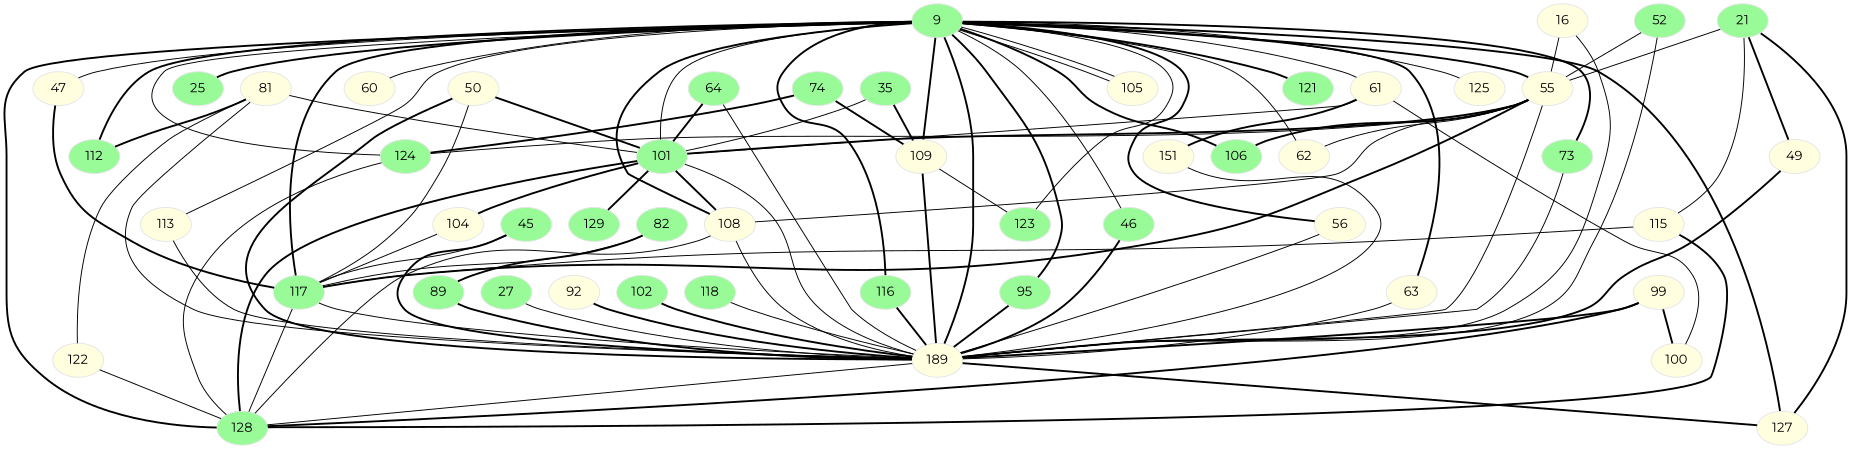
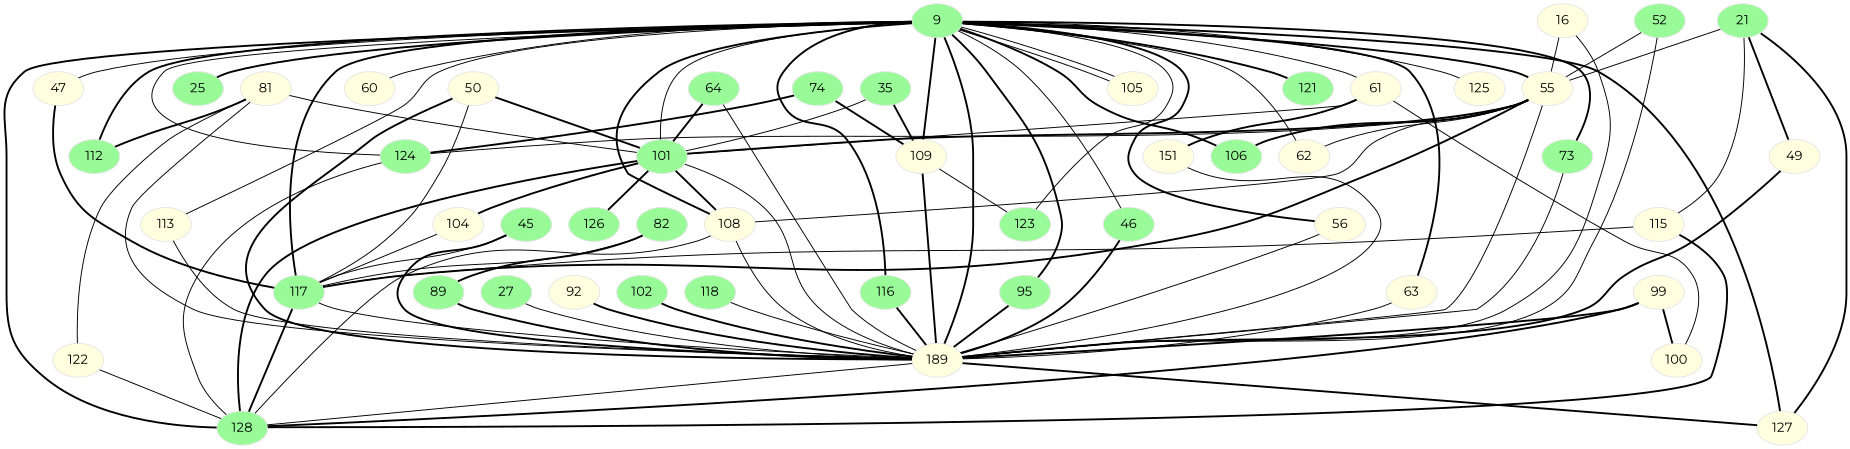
(594, 224) -> (594, 224)
(271, 360) -> (271, 360)
